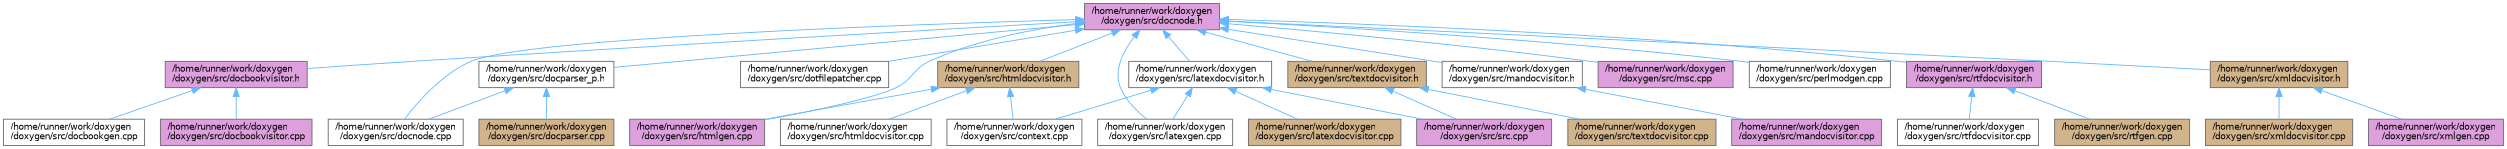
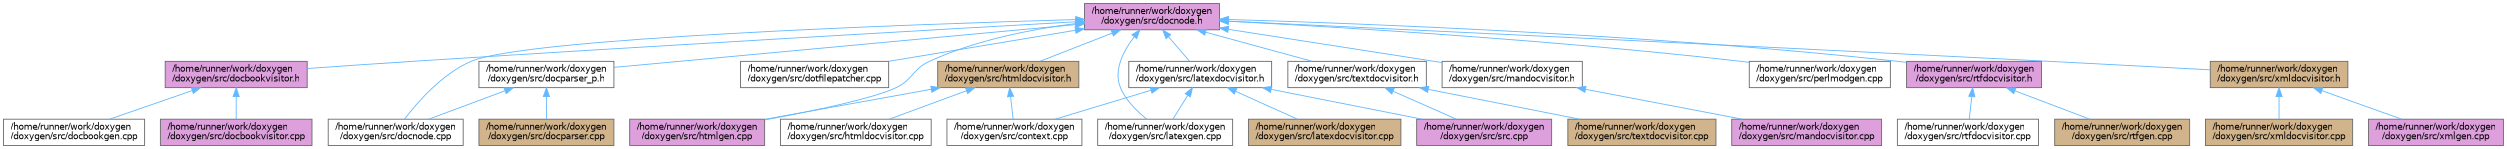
(1357, 74) -> (1357, 74)
(1666, 74) -> none
